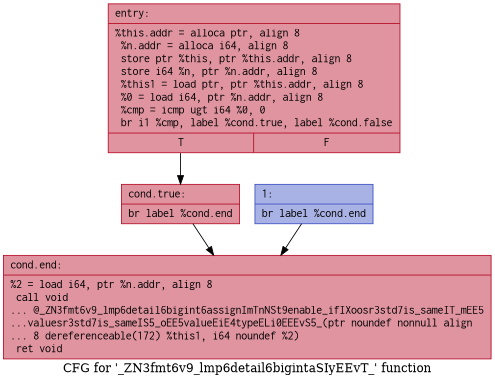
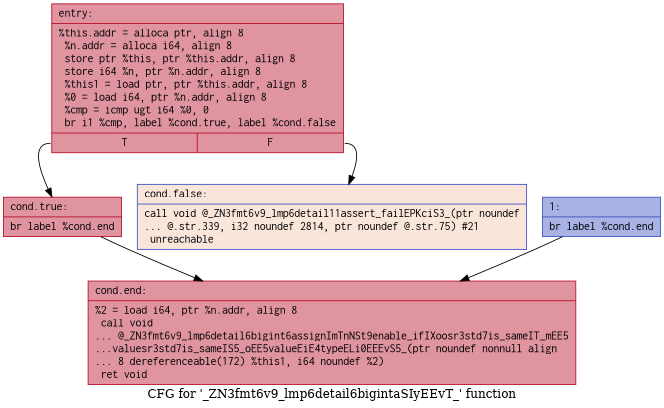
none -> (332, 217)
